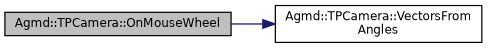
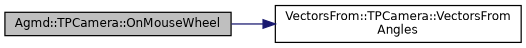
(379, 24) -> (398, 24)
